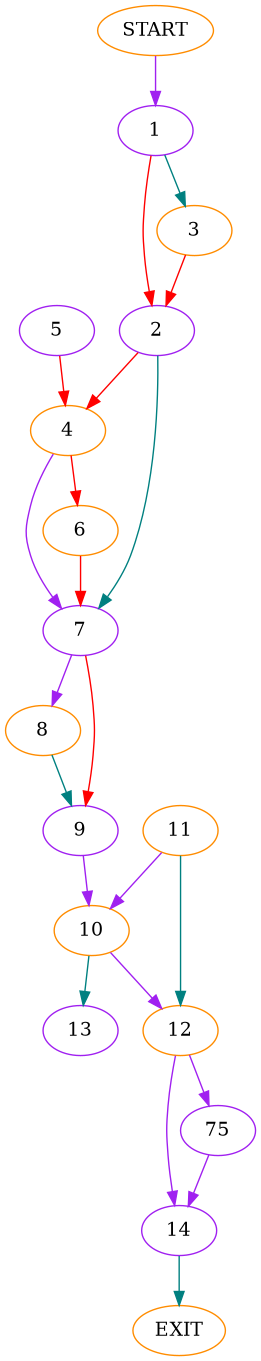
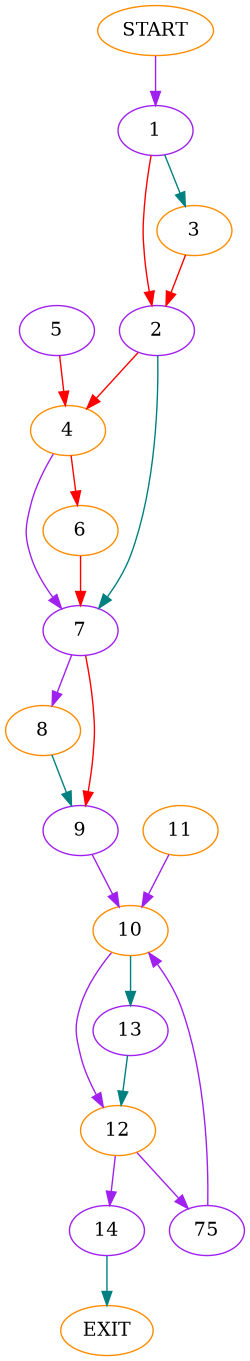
(181, 923) -> (125, 1073)
(201, 1174) -> (199, 1081)
